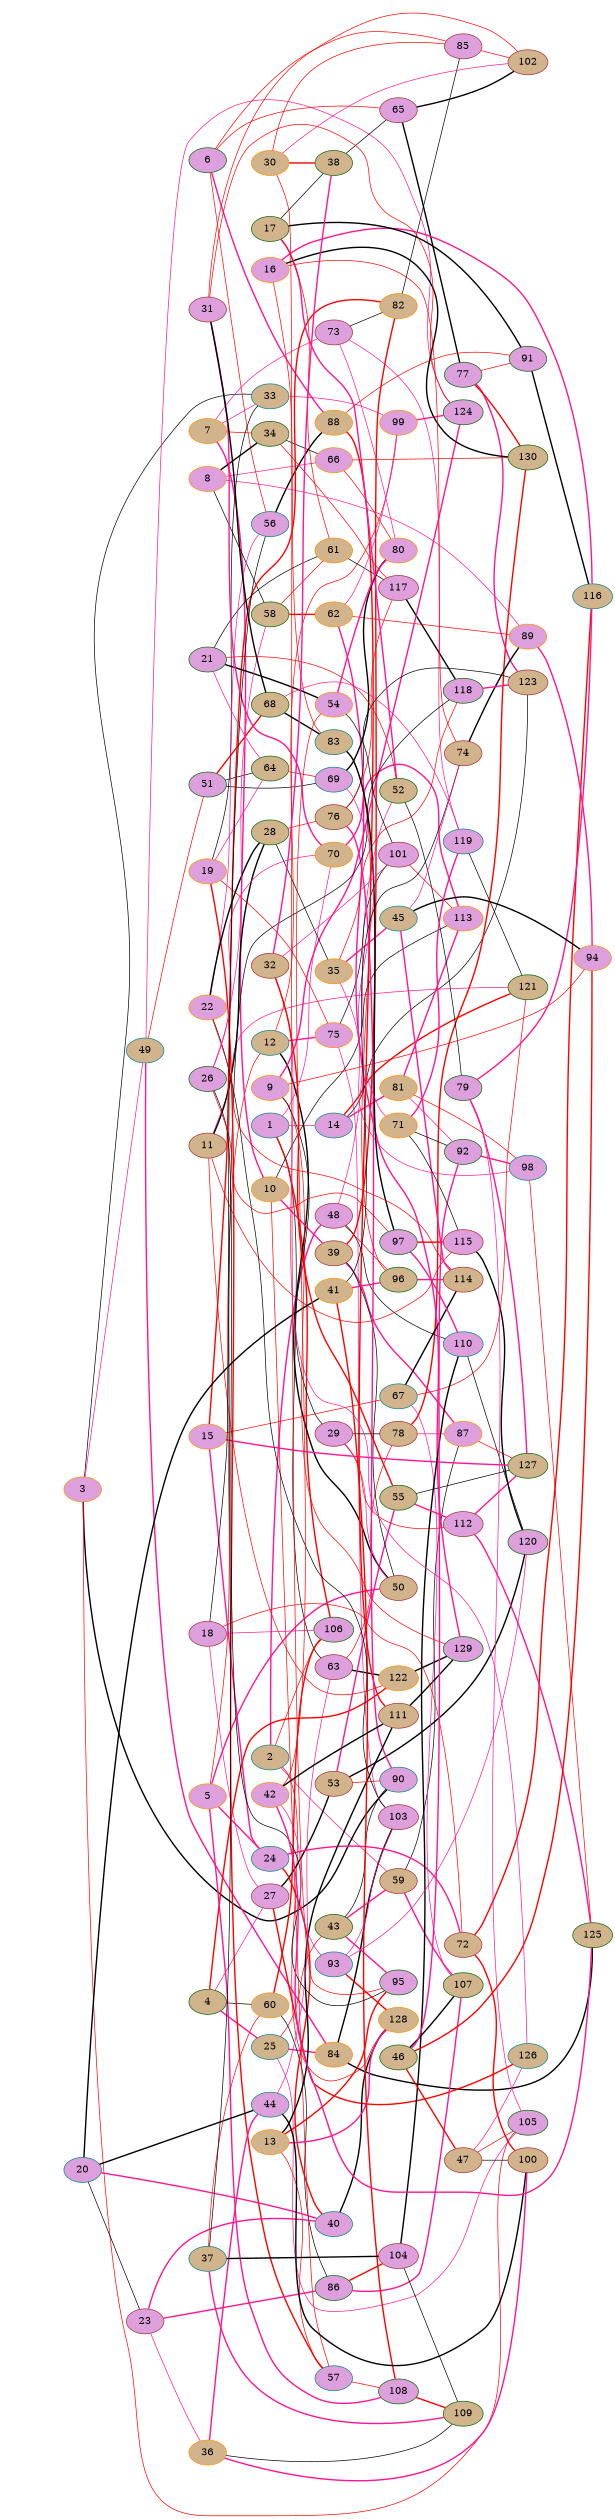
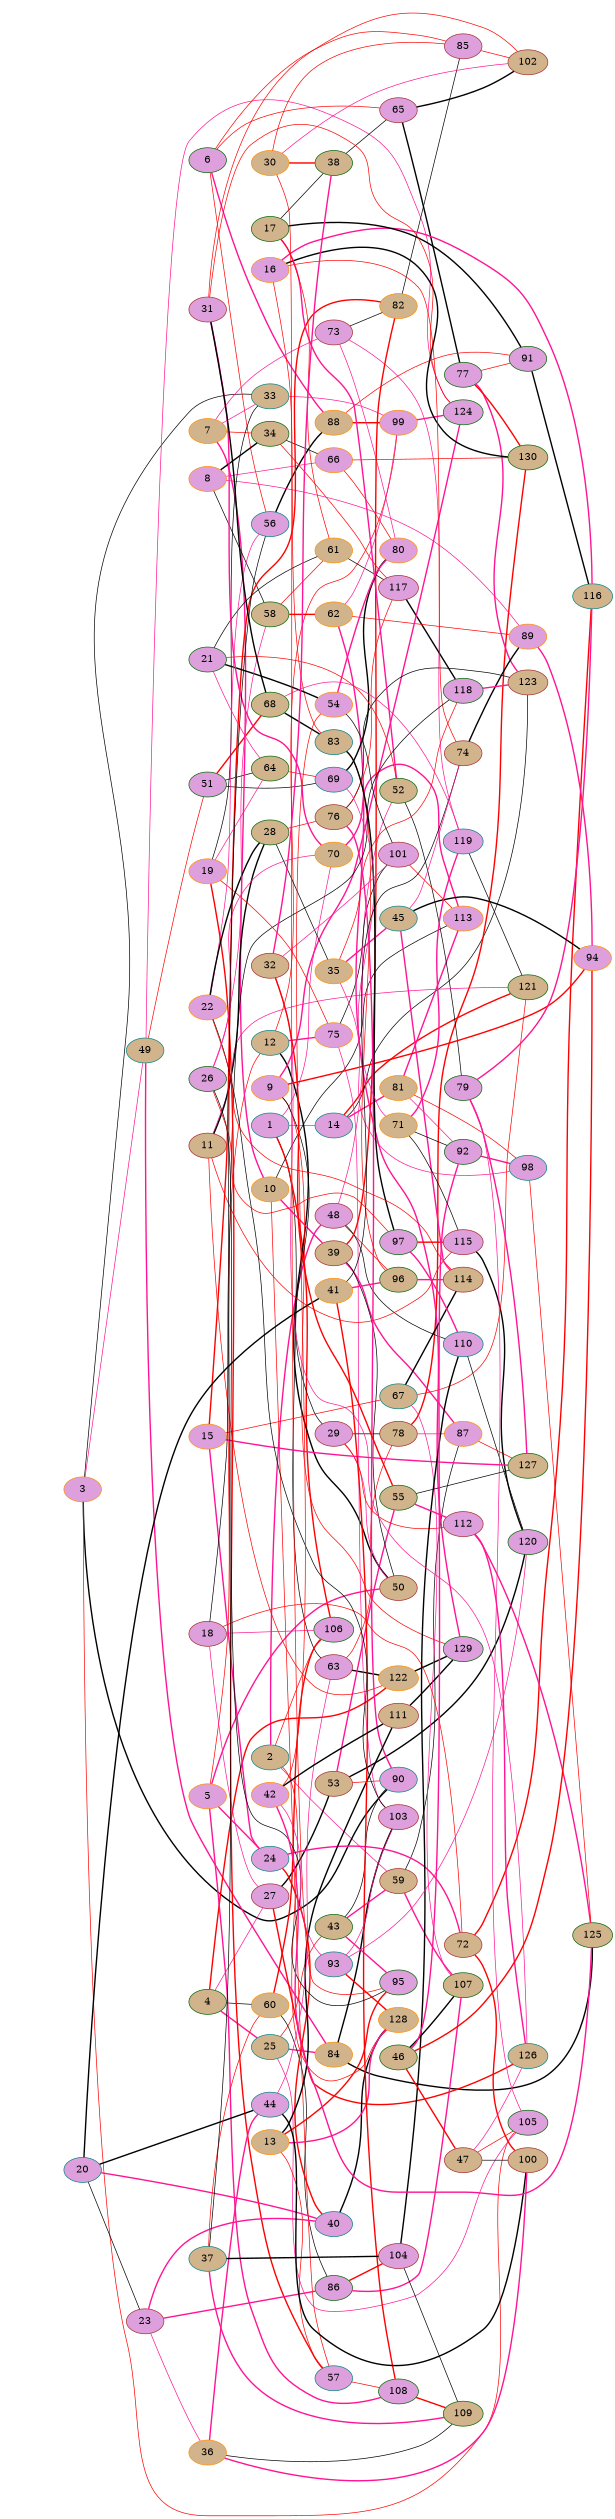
(429, 1049) -> (429, 1049)
(366, 1069) -> (362, 423)
(494, 1496) -> (505, 1787)
